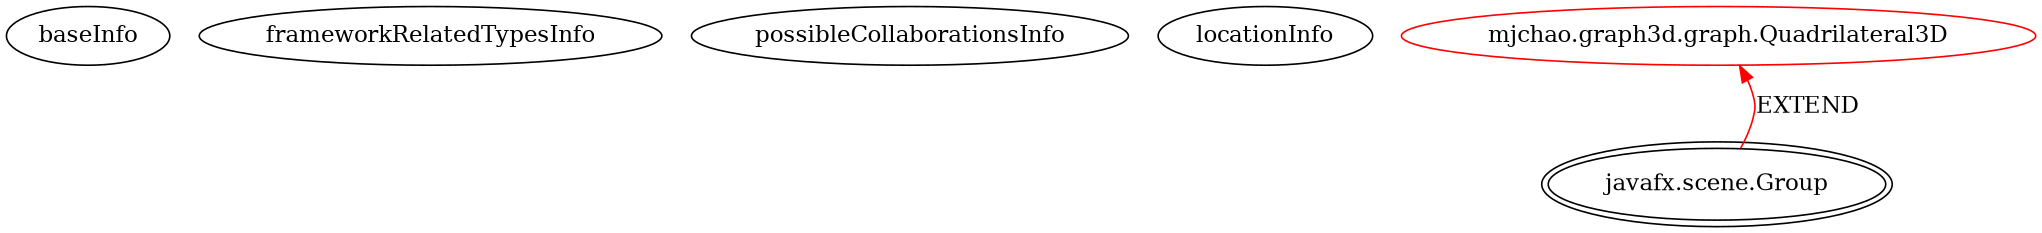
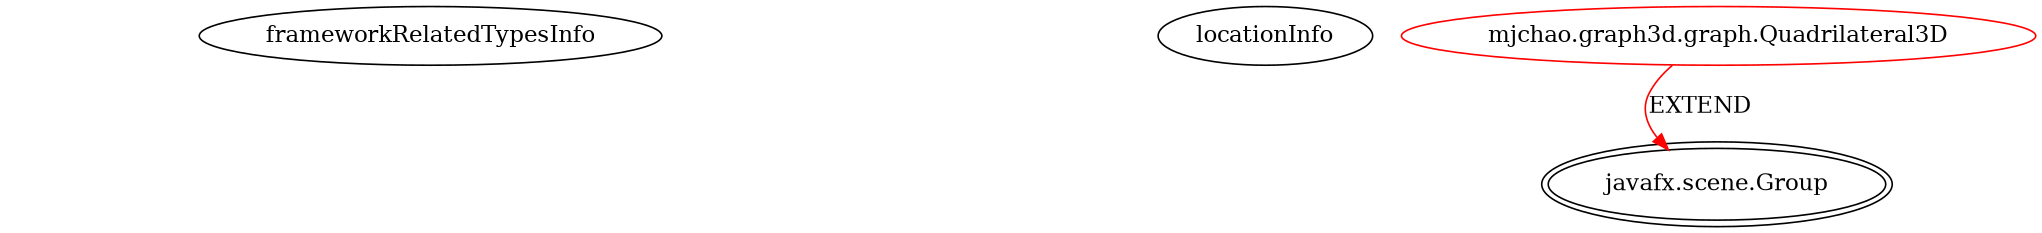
(88, 36) -> none
(910, 36) -> none
(1754, 115) -> (1647, 98)
